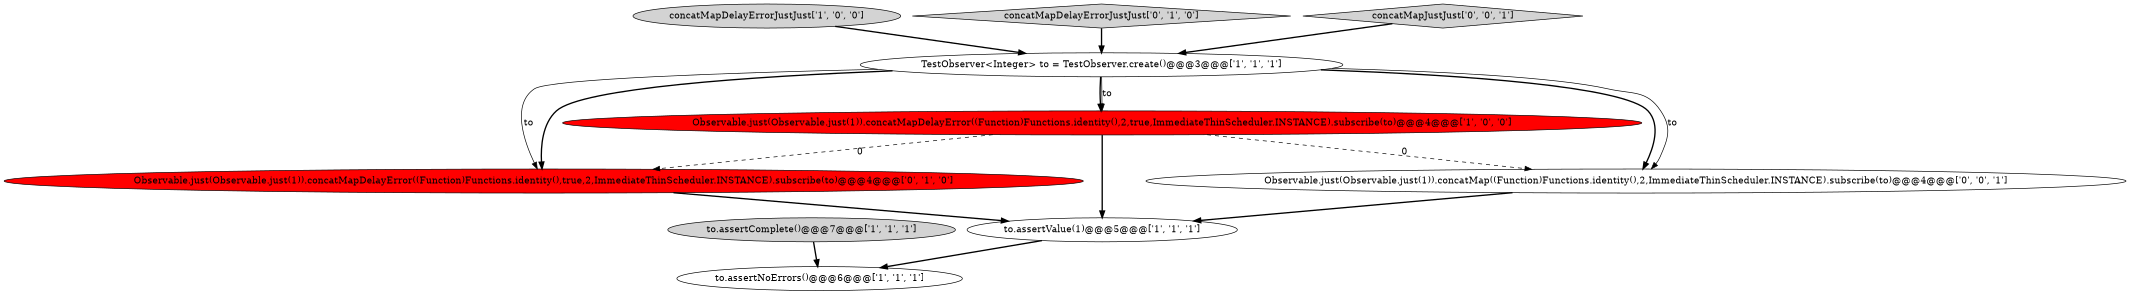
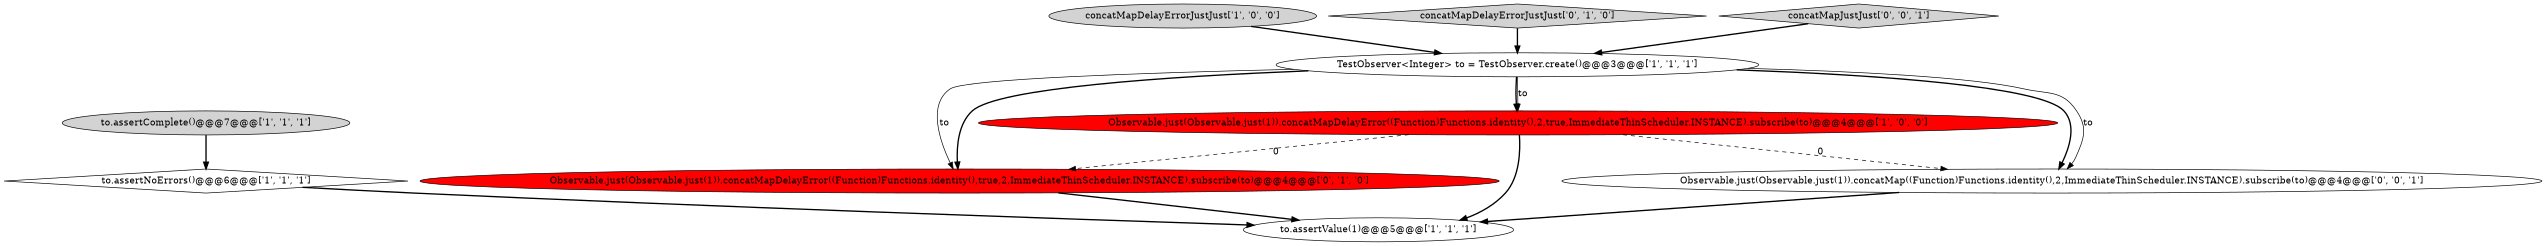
(965, 254) -> (775, 208)
(820, 279) -> (206, 181)
